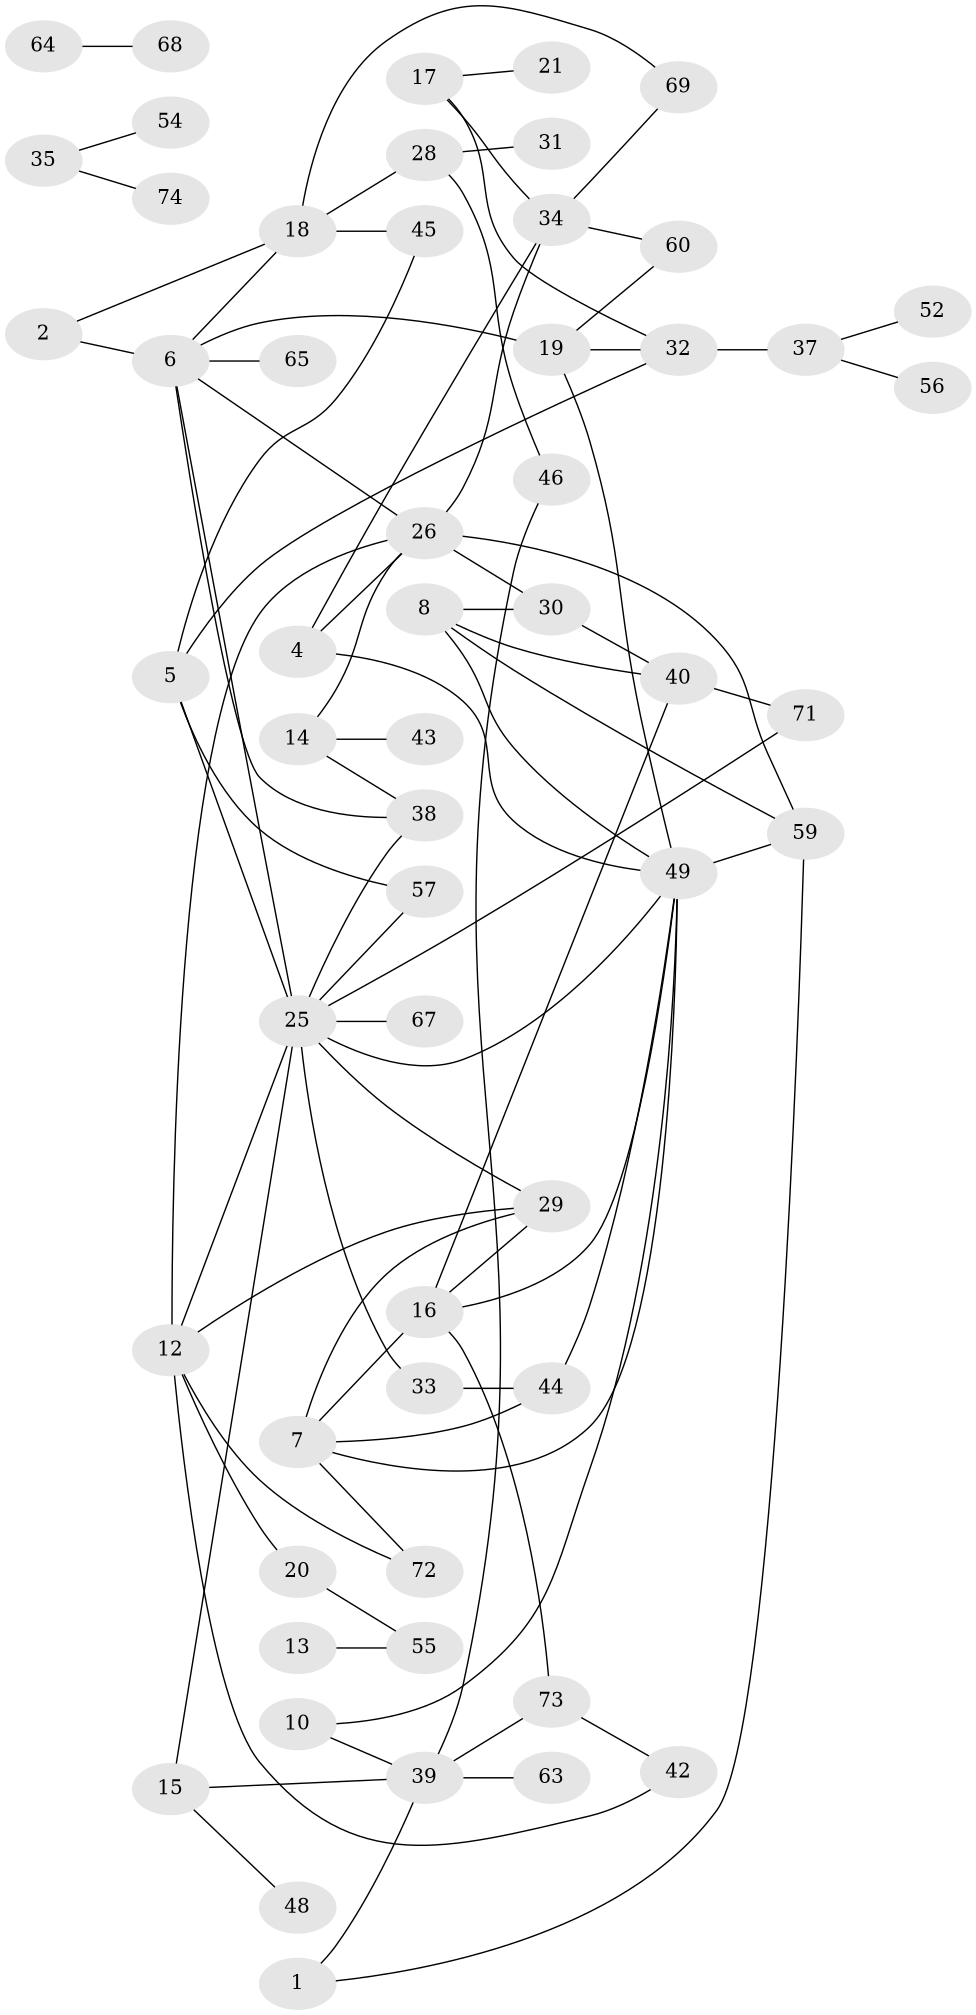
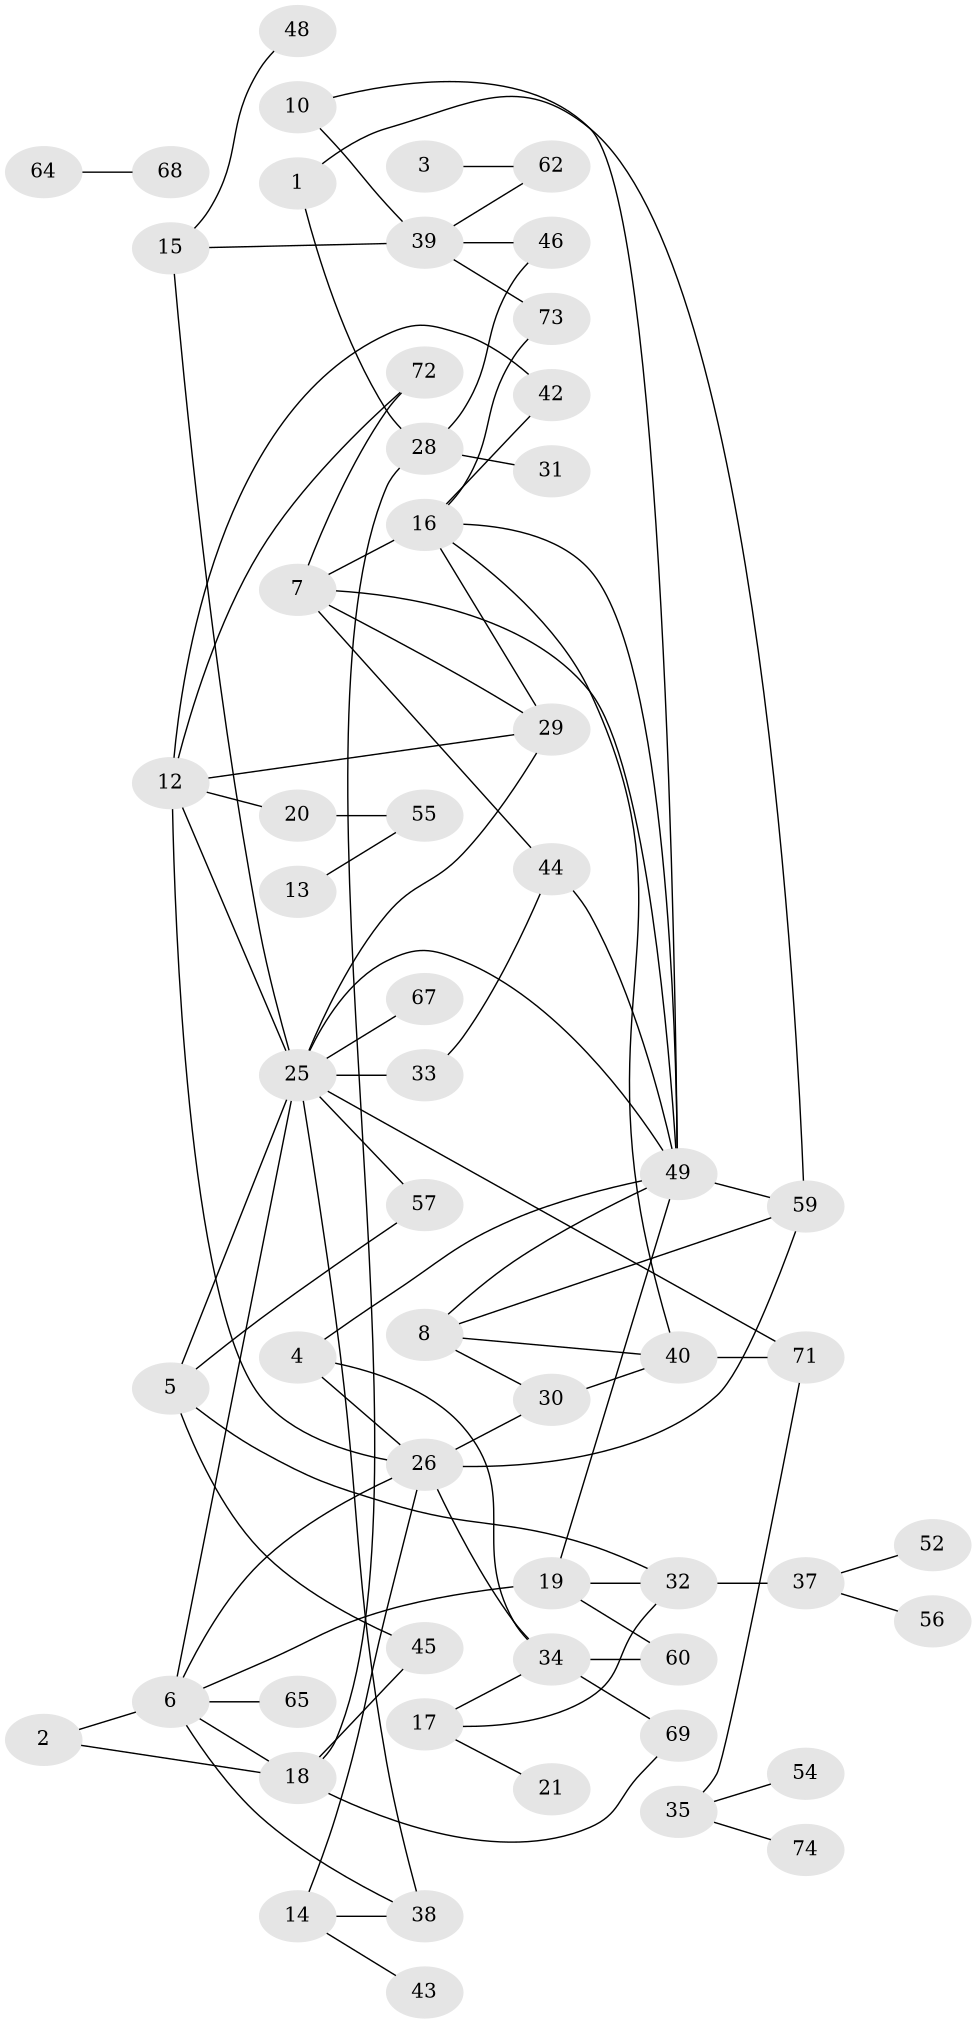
none -> (425, 167)
none -> (756, 1601)
(615, 1737) -> (497, 451)
(552, 1778) -> (552, 167)
(373, 1886) -> (343, 323)
